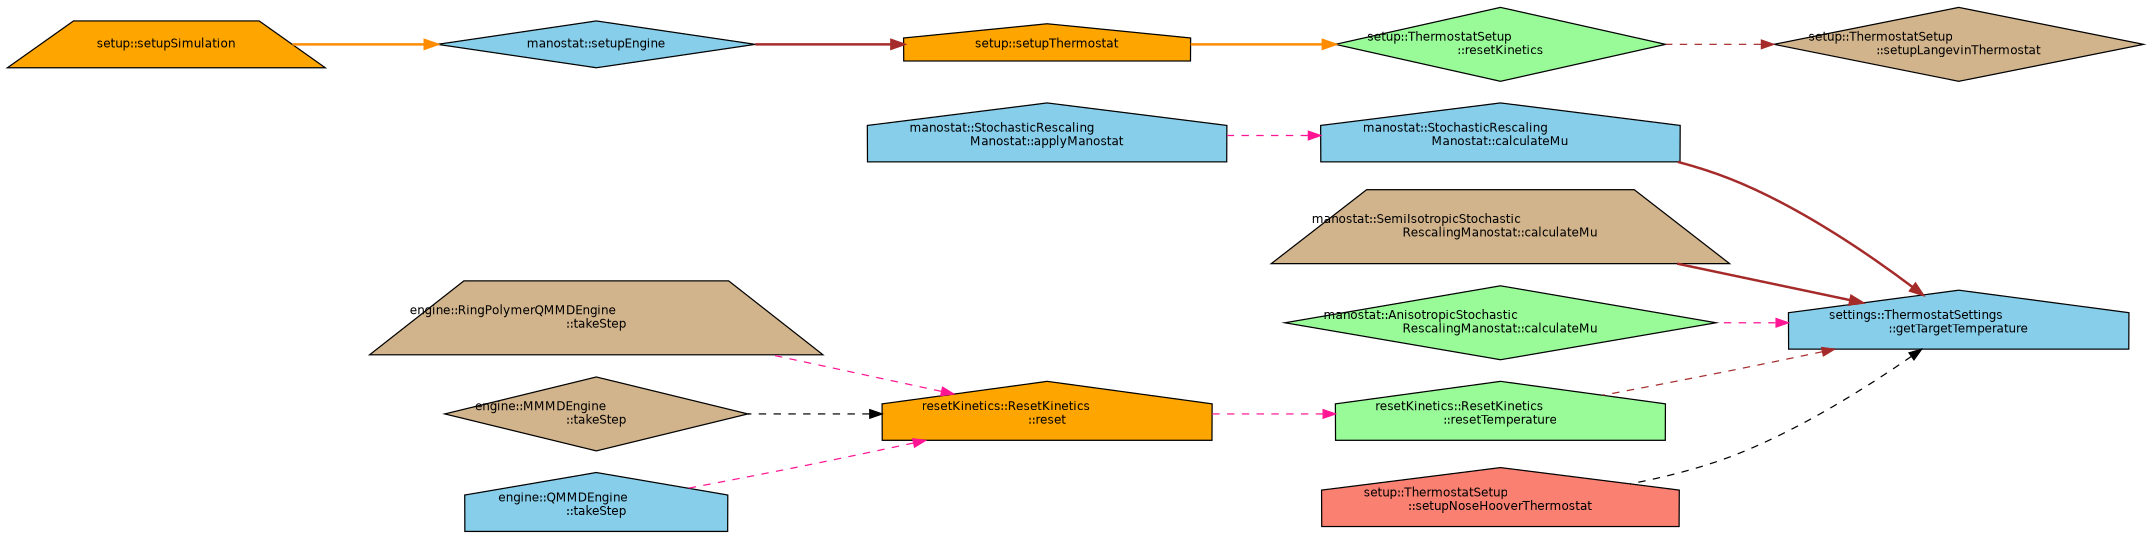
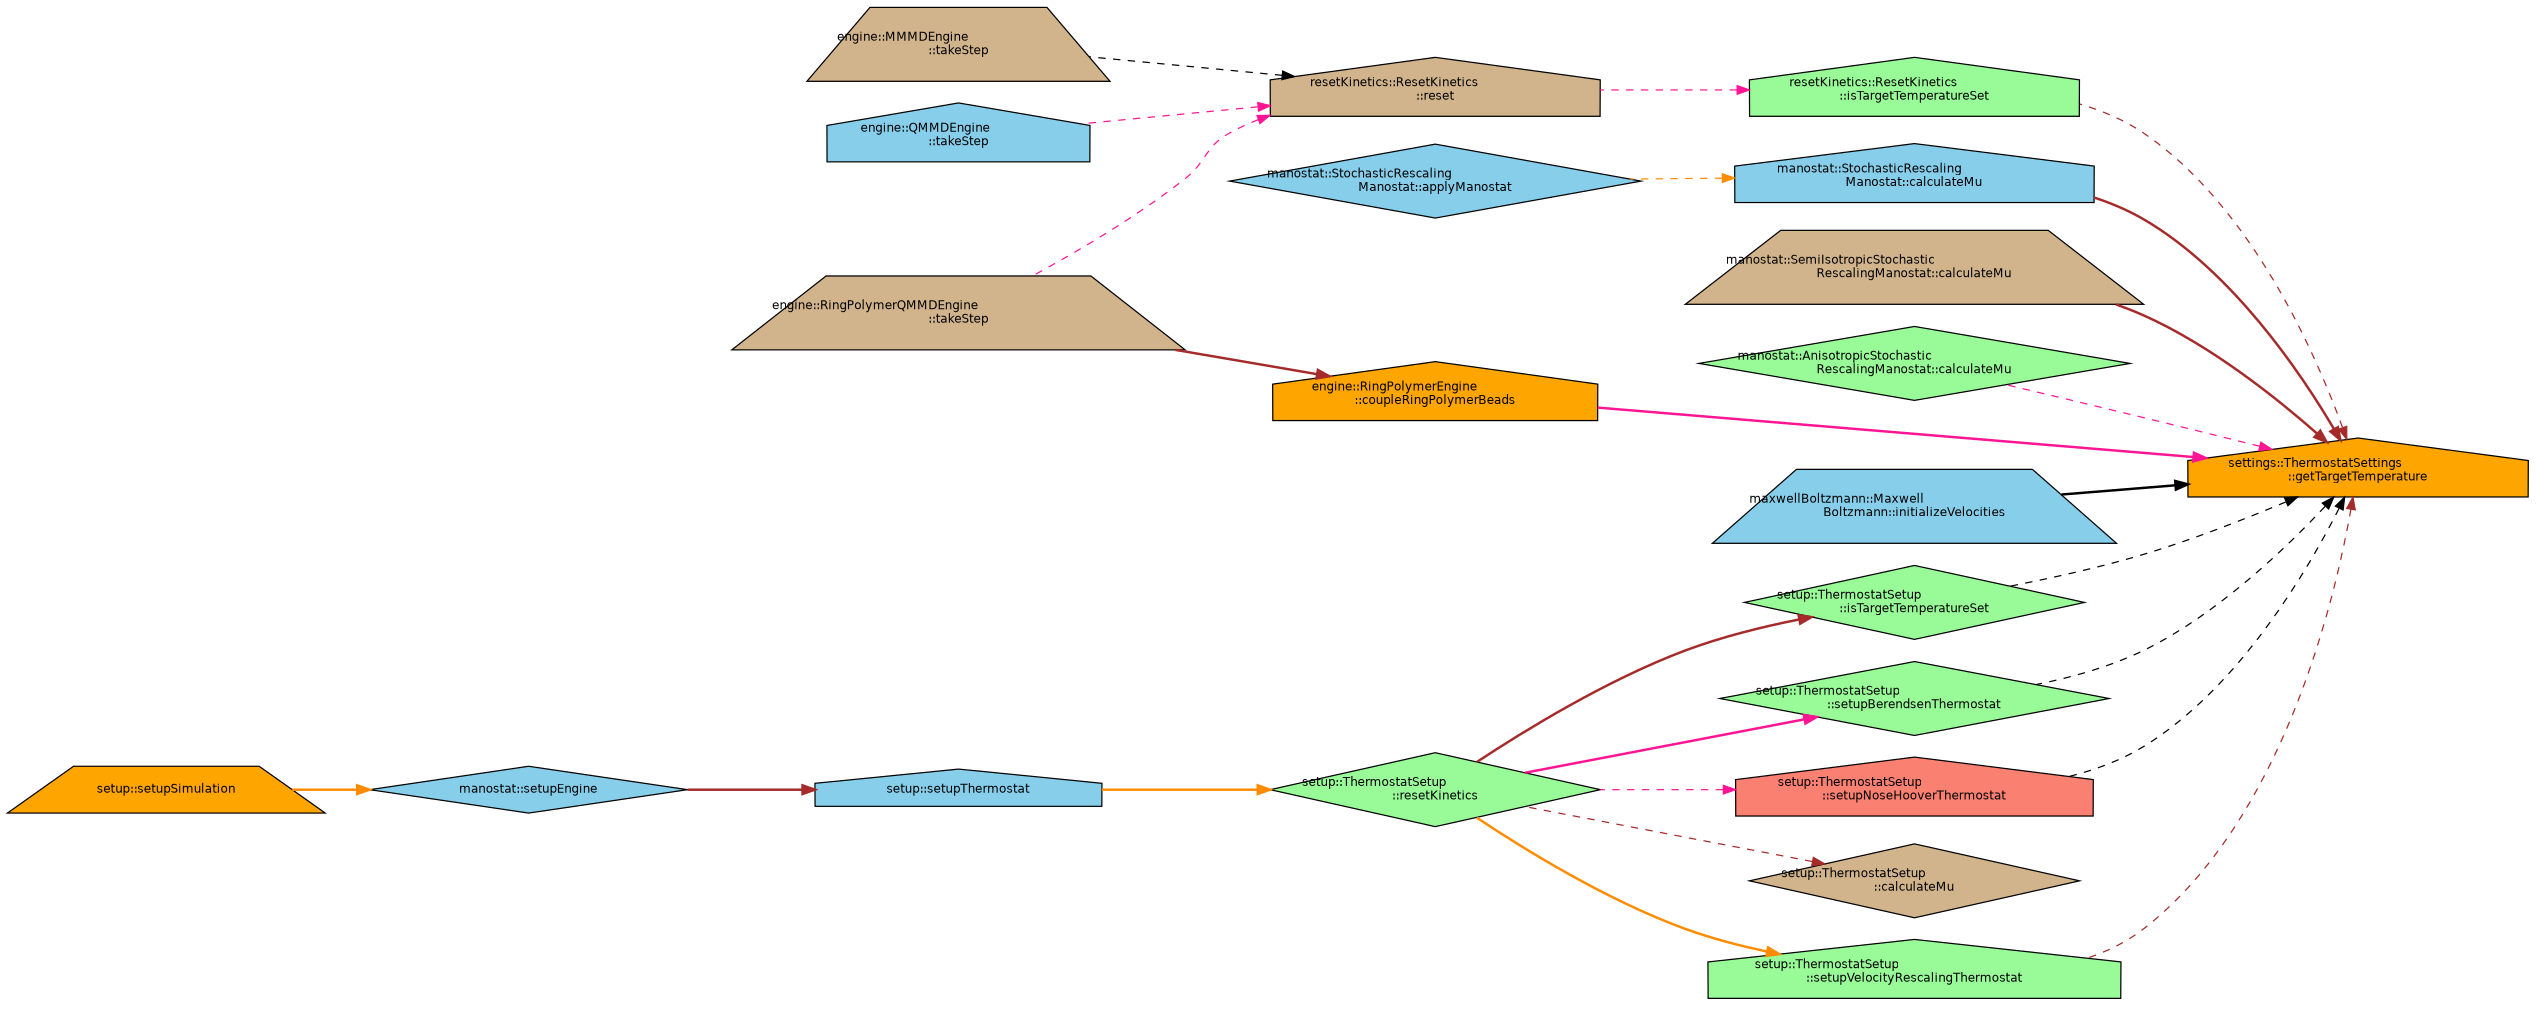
(1047, 44) -> (958, 790)
(1959, 44) -> (1914, 881)
(1047, 136) -> (1435, 181)
(1268, 136) -> (1676, 179)
(1959, 323) -> (2358, 471)
none -> (1435, 394)
(596, 414) -> (958, 44)
(1047, 414) -> (1435, 90)
(1500, 414) -> (1914, 90)
none -> (1914, 506)
none -> (1914, 602)
none -> (1914, 699)
none -> (1662, 790)
none -> (1914, 972)
